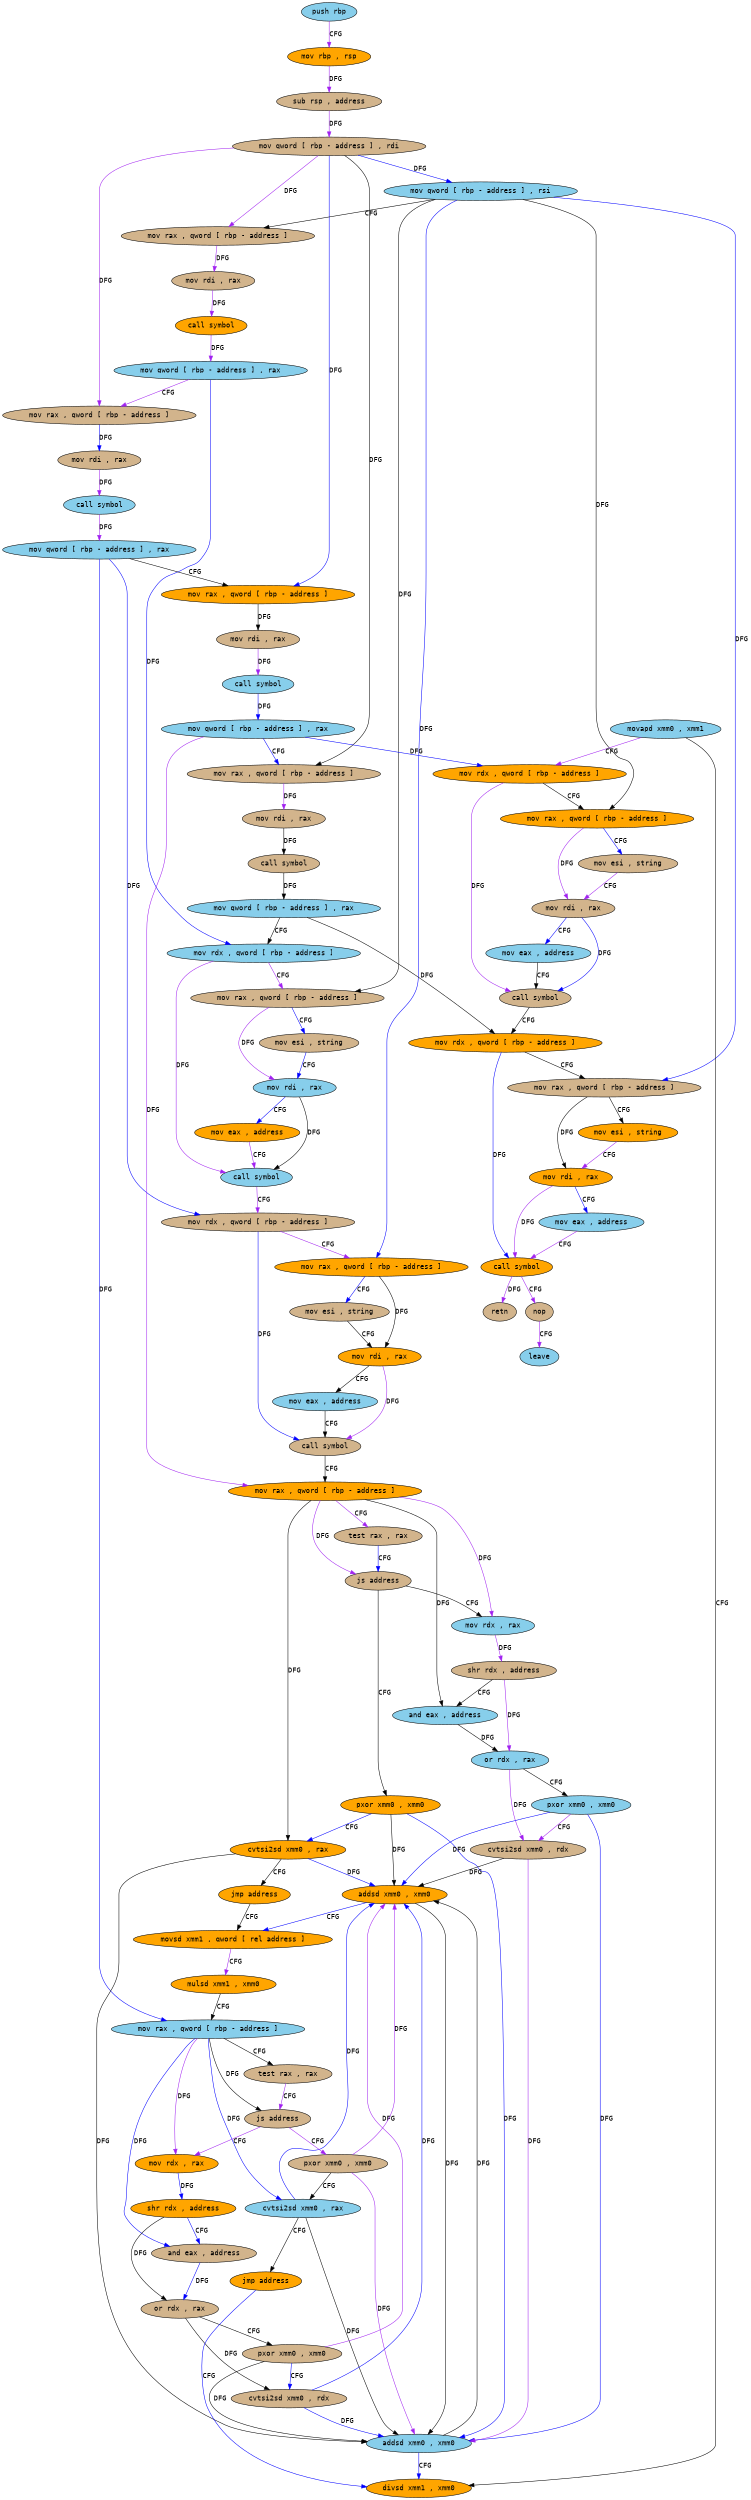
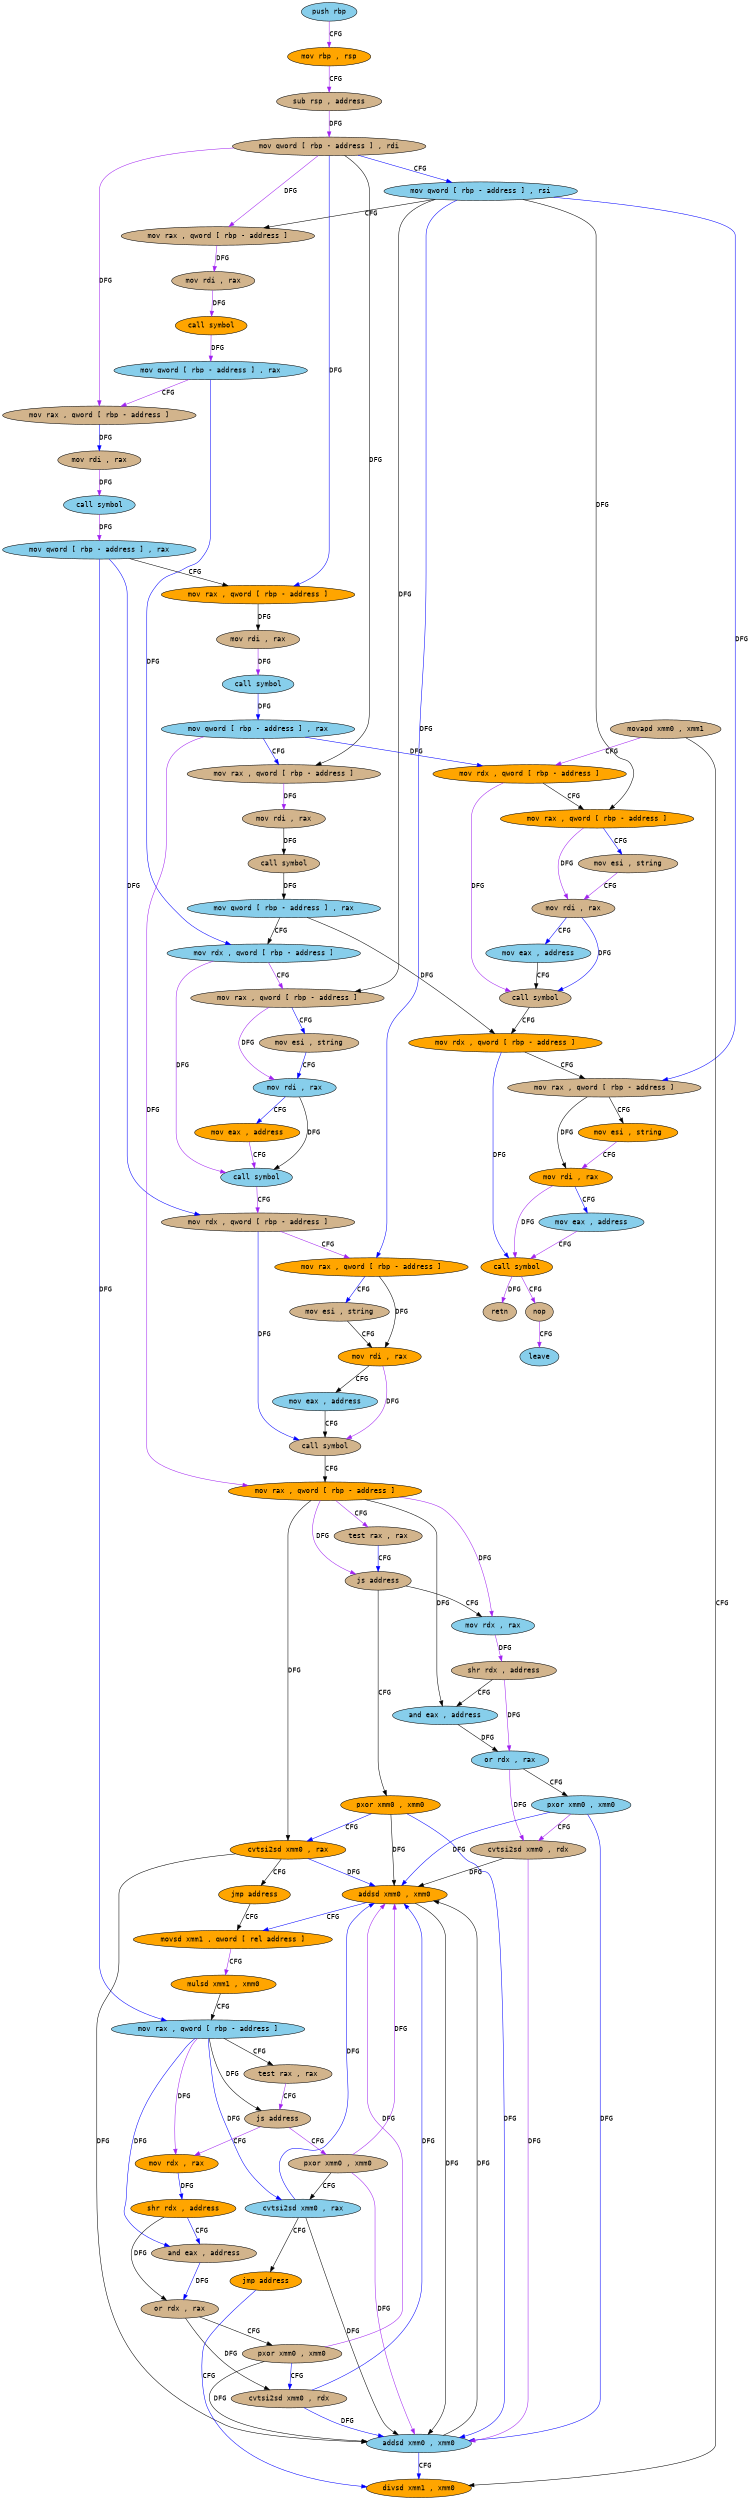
(336, 79) -> (336, 79)
(420, 169) -> (420, 169)
(666, 729) -> (666, 729)
